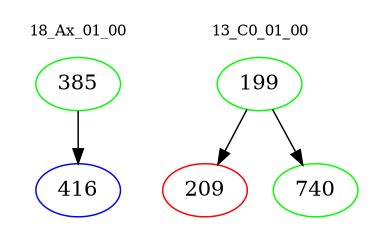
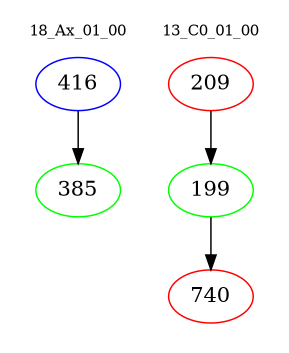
(78, 130) -> (78, 130)
(236, 130) -> (211, 130)
(316, 190) -> (211, 296)
